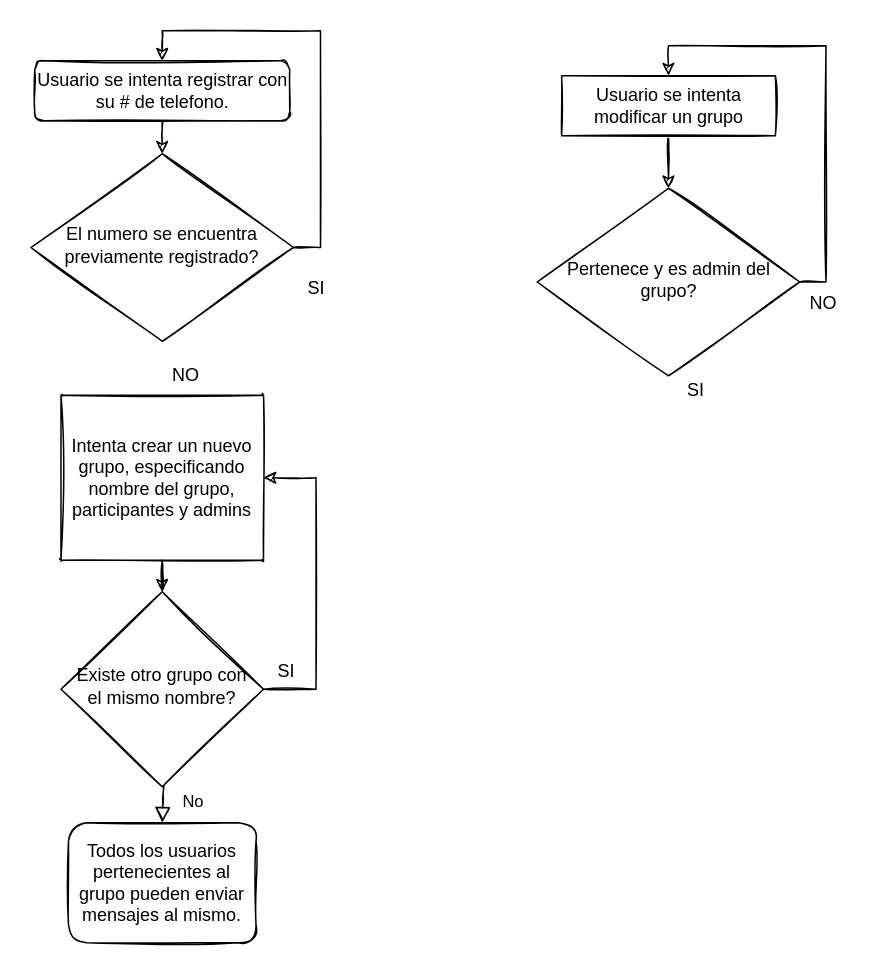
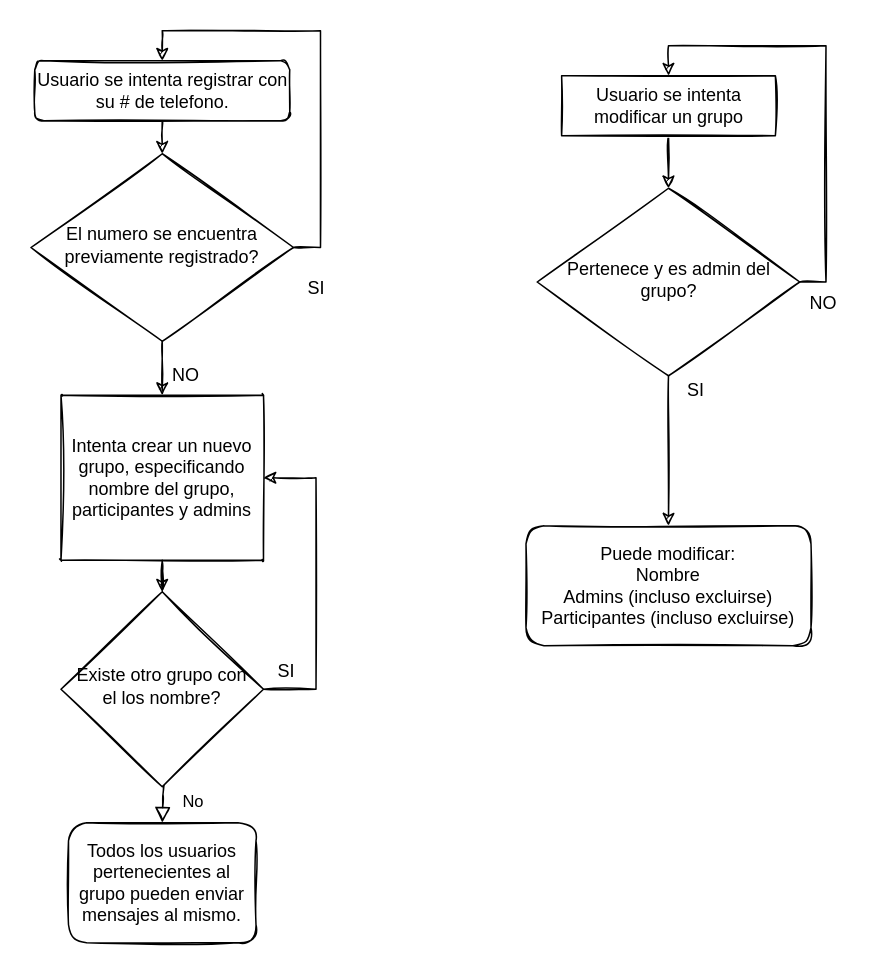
none -> (162, 369)
none -> (668, 446)
none -> (668, 586)
(162, 686) -> (162, 686)
